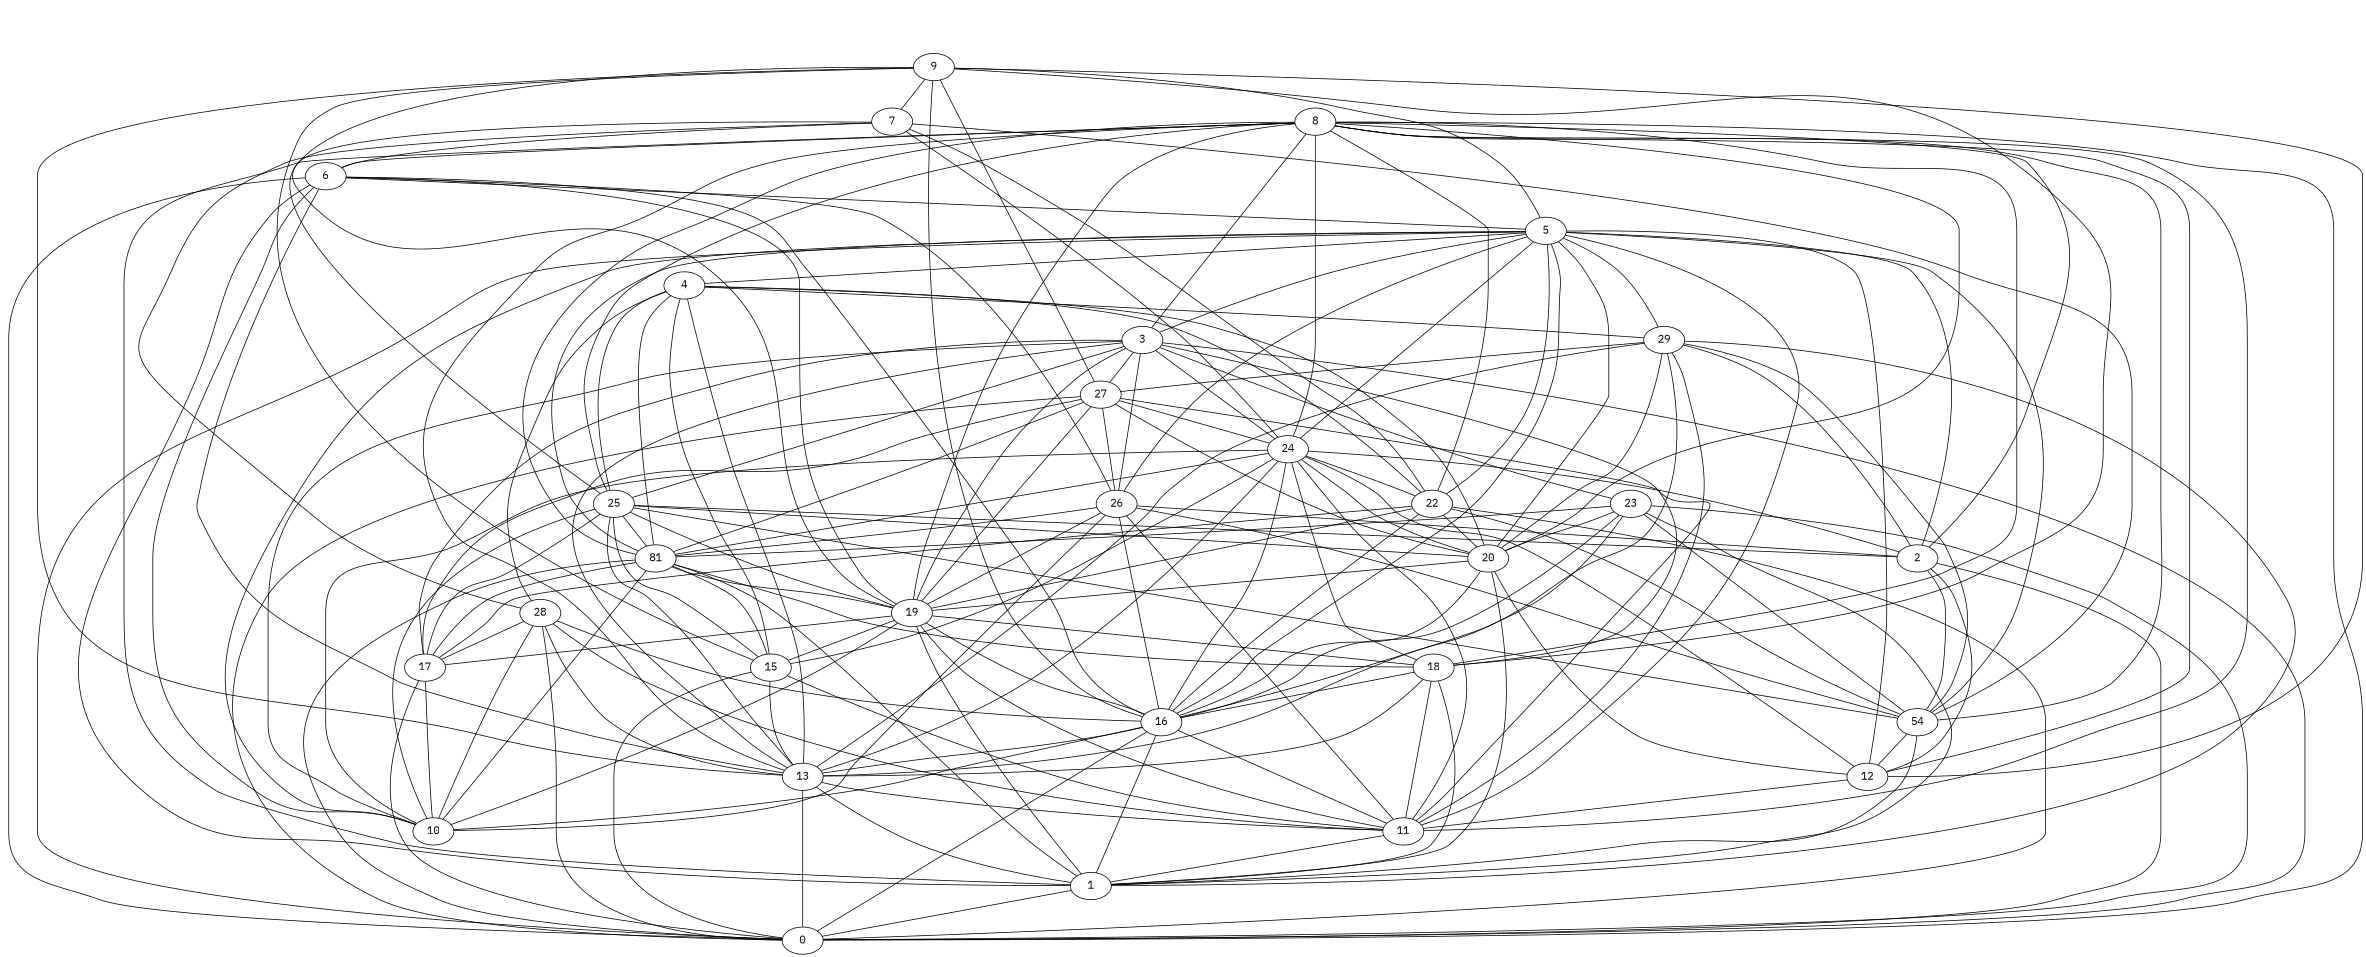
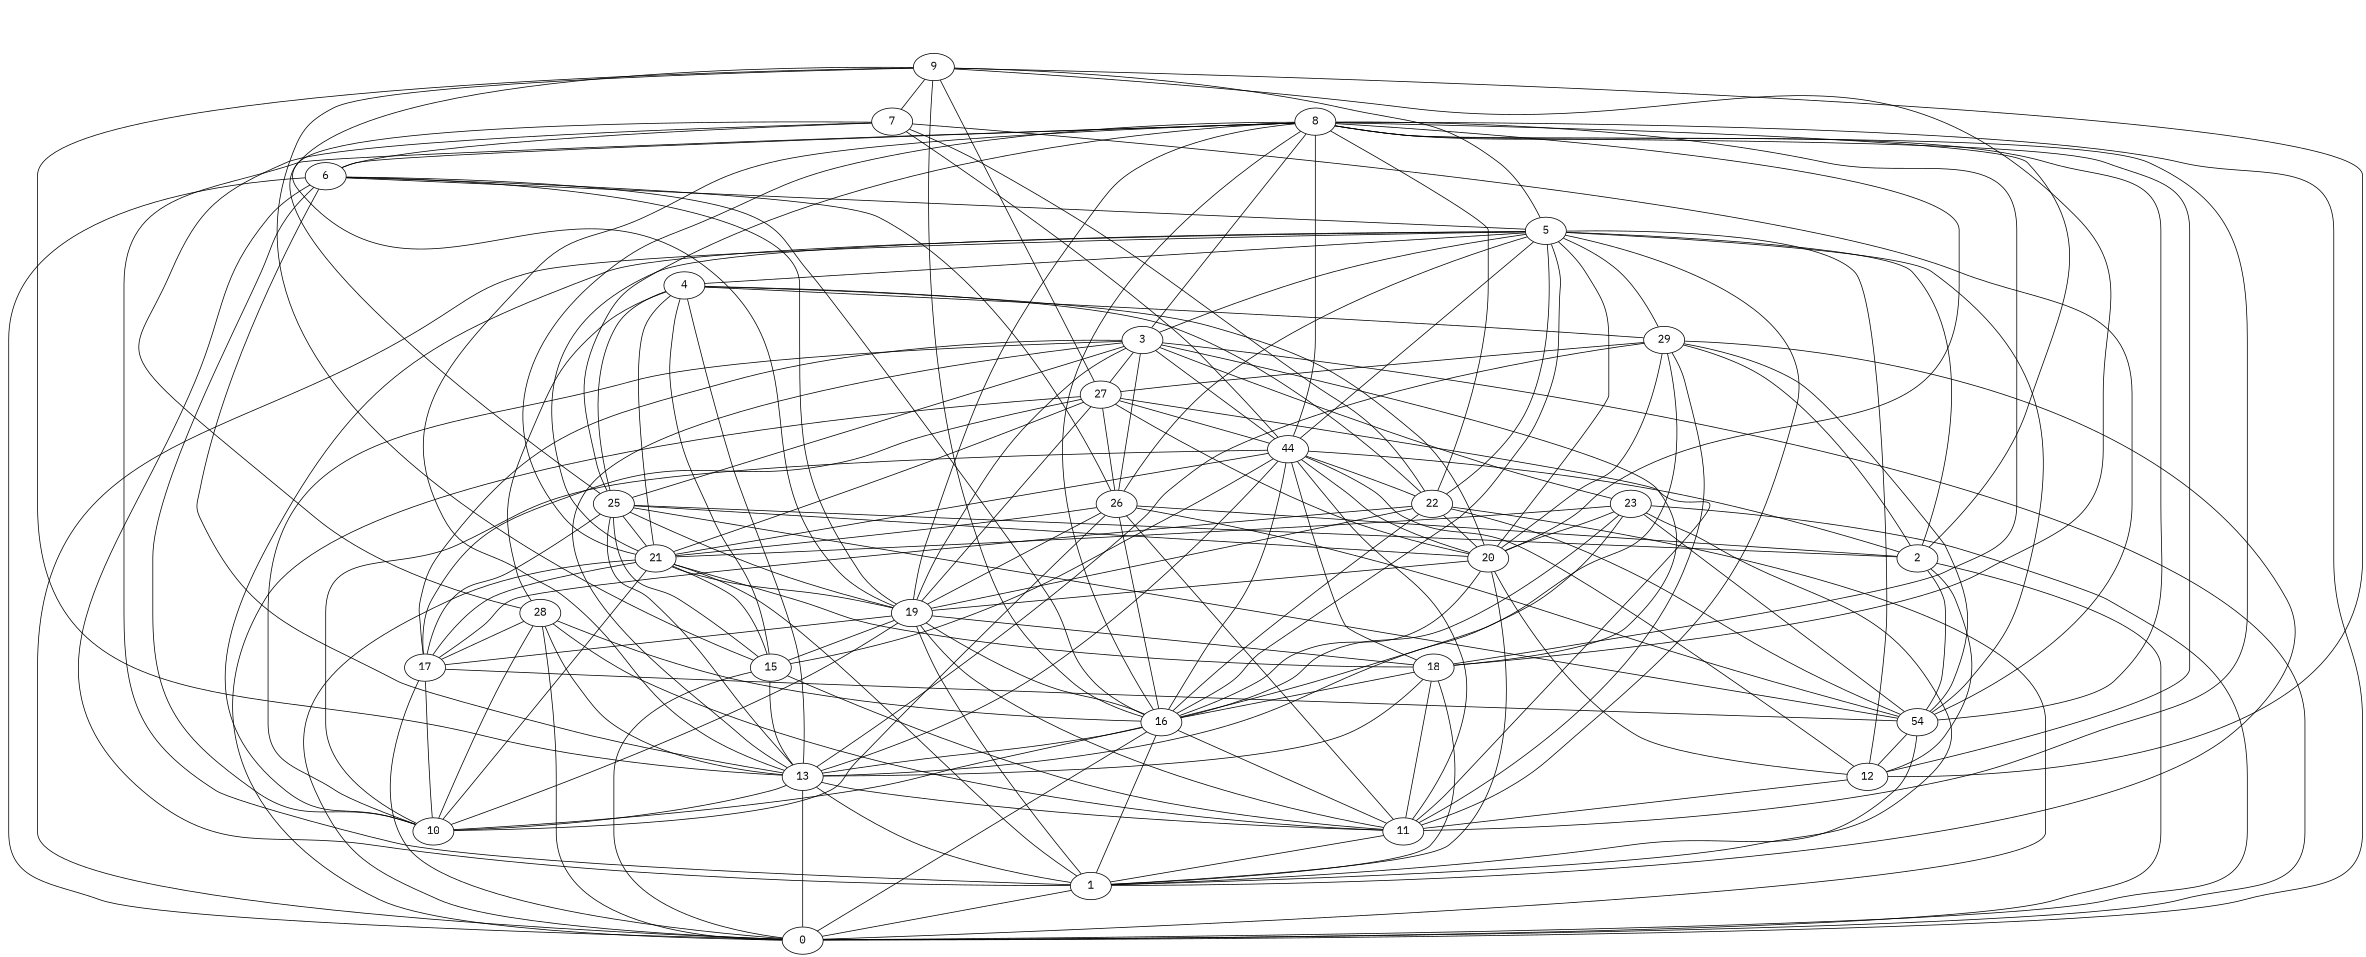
none -> (1079, 367)
(1288, 449) -> (1288, 449)
(656, 558) -> (656, 558)
(410, 625) -> (705, 805)
none -> (1135, 695)
